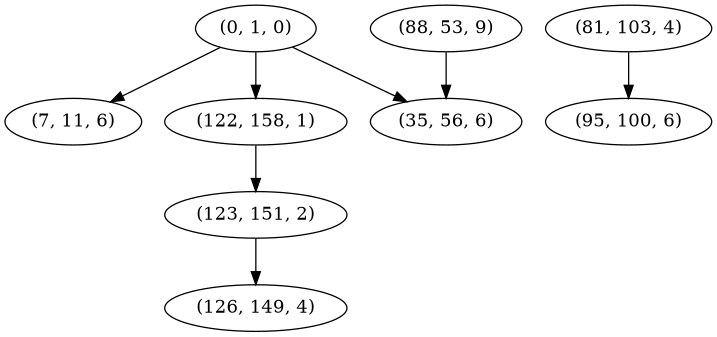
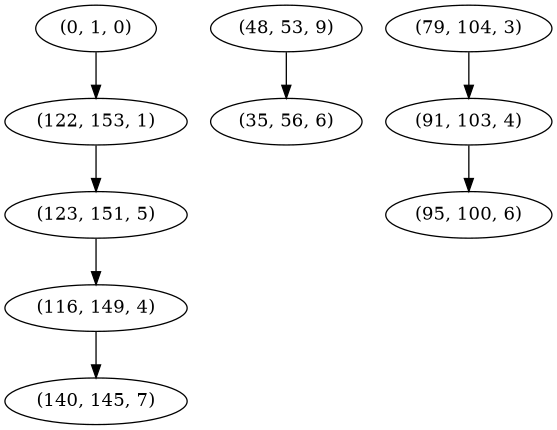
(446, 28) -> (286, 28)
none -> (469, 28)
(629, 28) -> (469, 122)
(344, 72) -> none
(73, 122) -> none
(256, 122) -> (96, 122)
(256, 215) -> (96, 215)
(256, 308) -> (96, 308)
none -> (96, 401)
